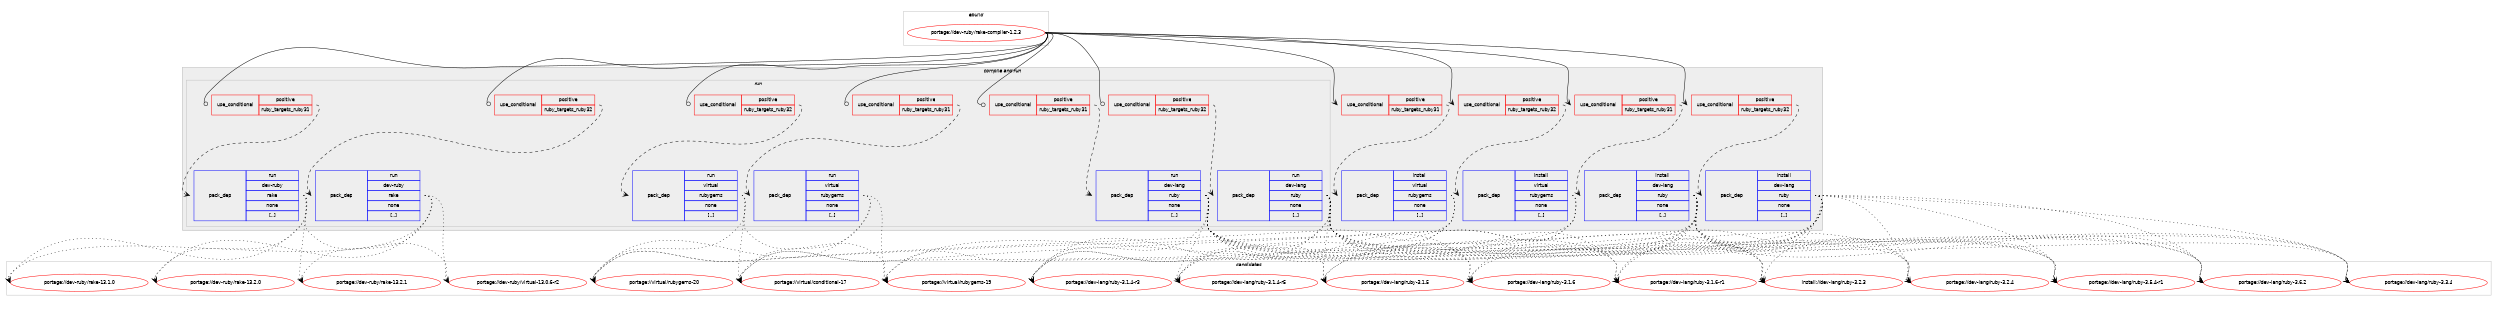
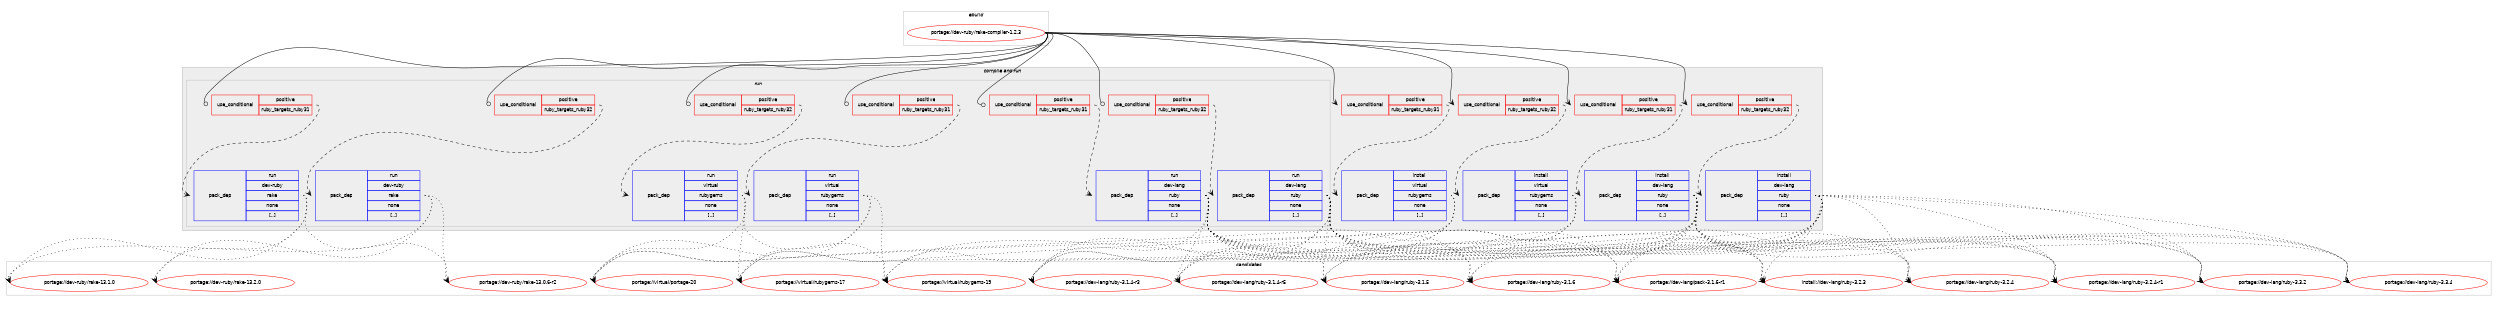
(372, 283) -> none
(518, 283) -> (518, 283)
(664, 283) -> (664, 283)
(810, 283) -> (810, 283)
(1688, 283) -> (1688, 283)
(2126, 283) -> (2126, 283)
(2272, 283) -> (2272, 283)
